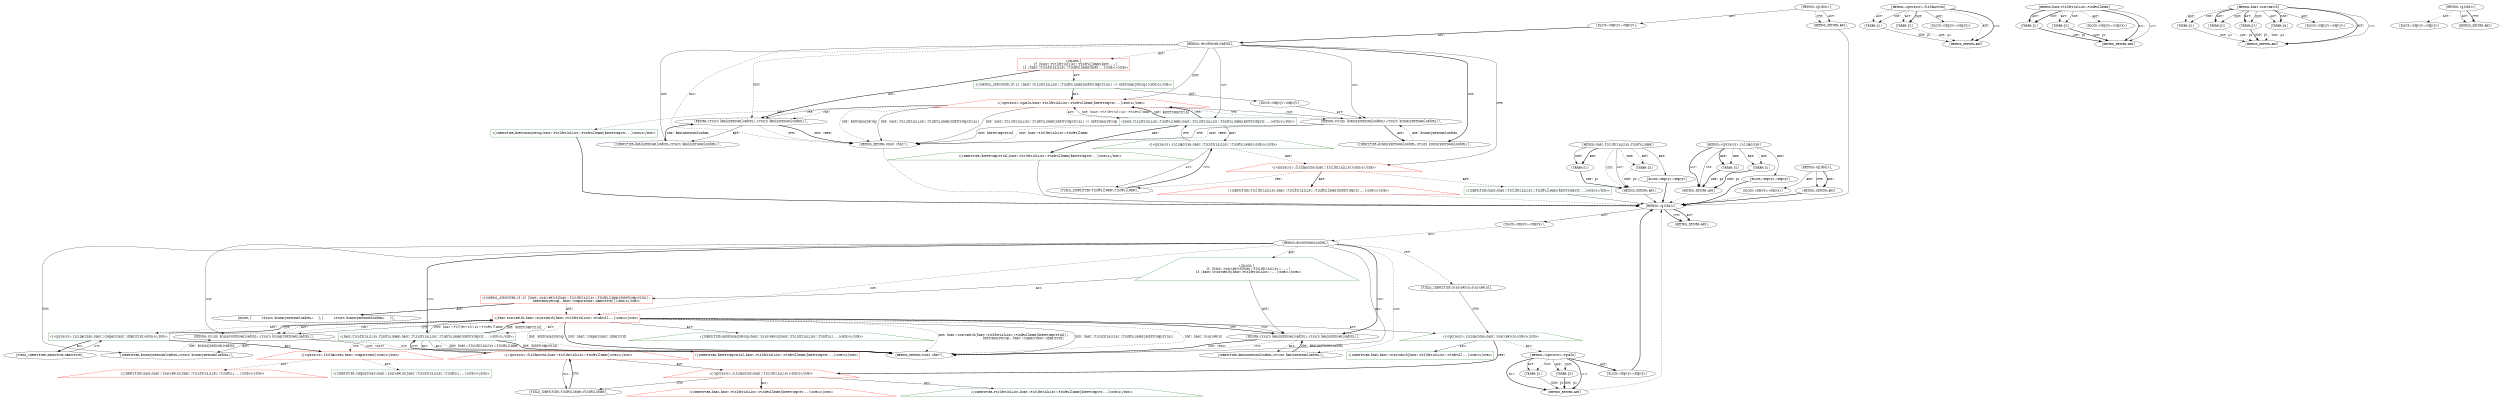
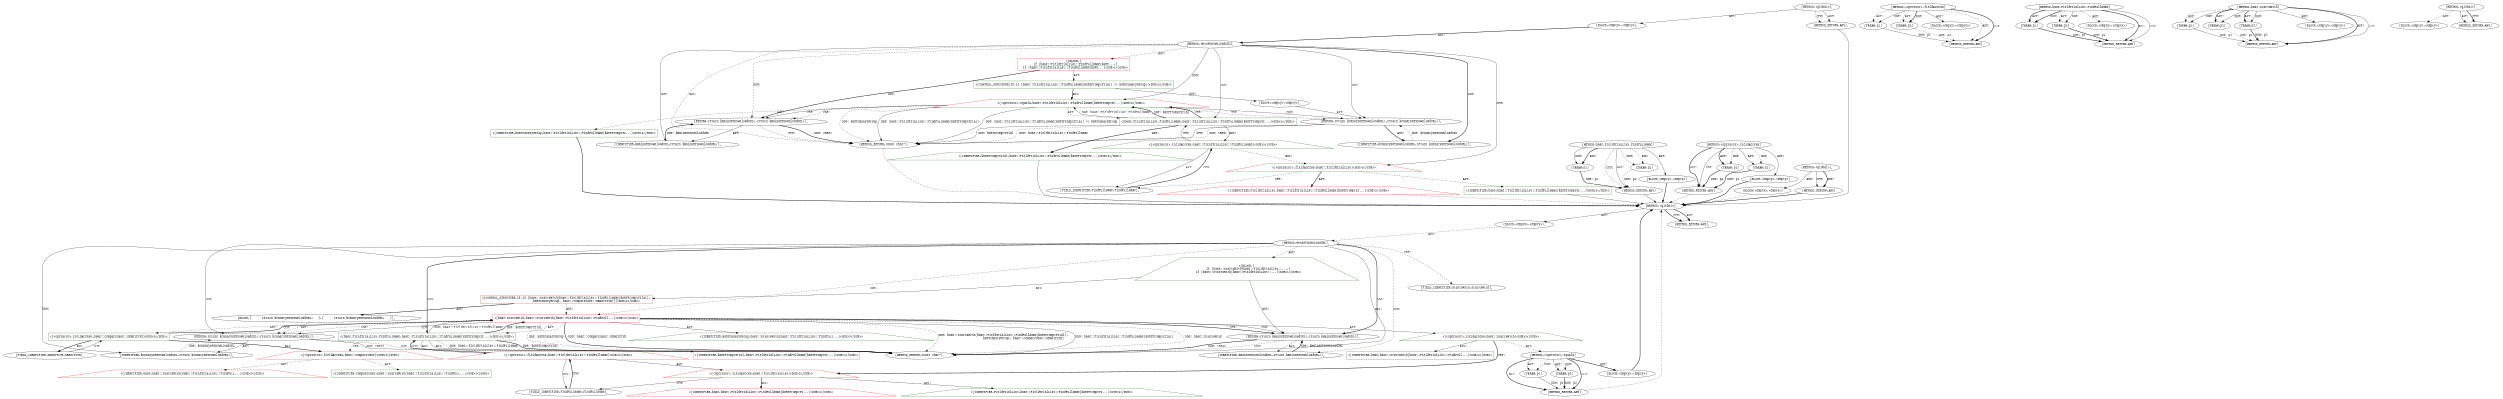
(2279, 26) -> none
(1473, 311) -> none
